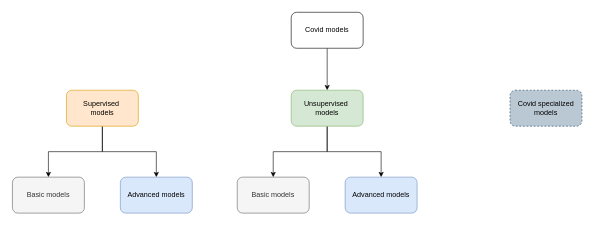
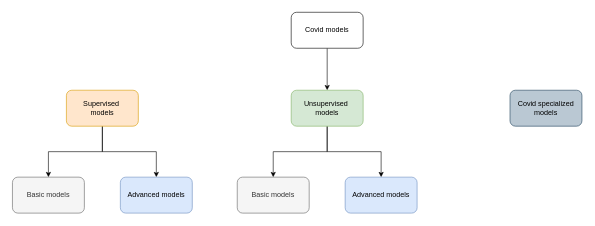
(546, 108) -> (546, 108)
